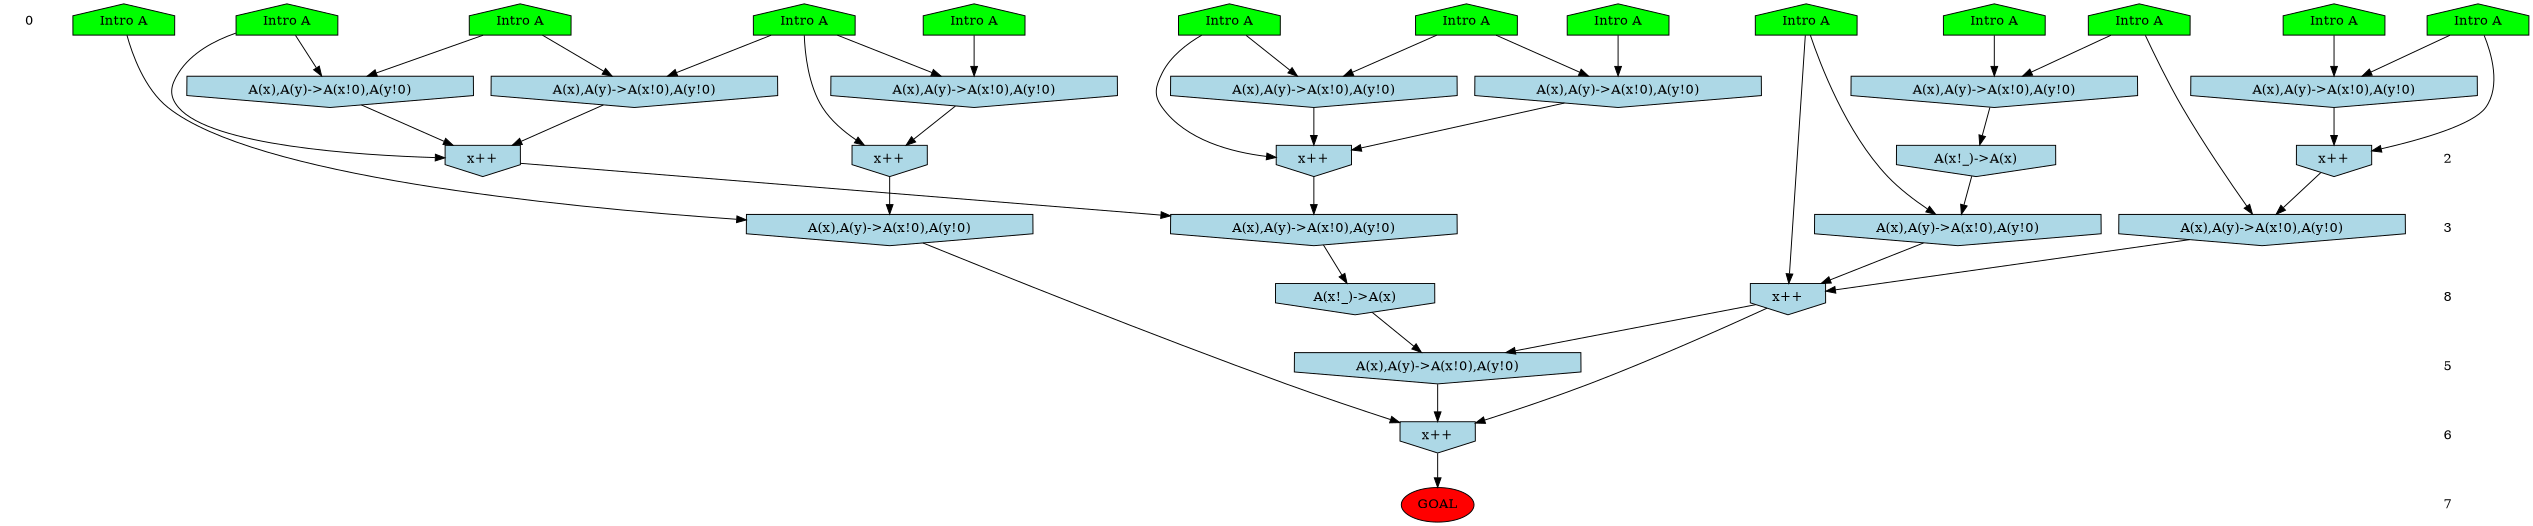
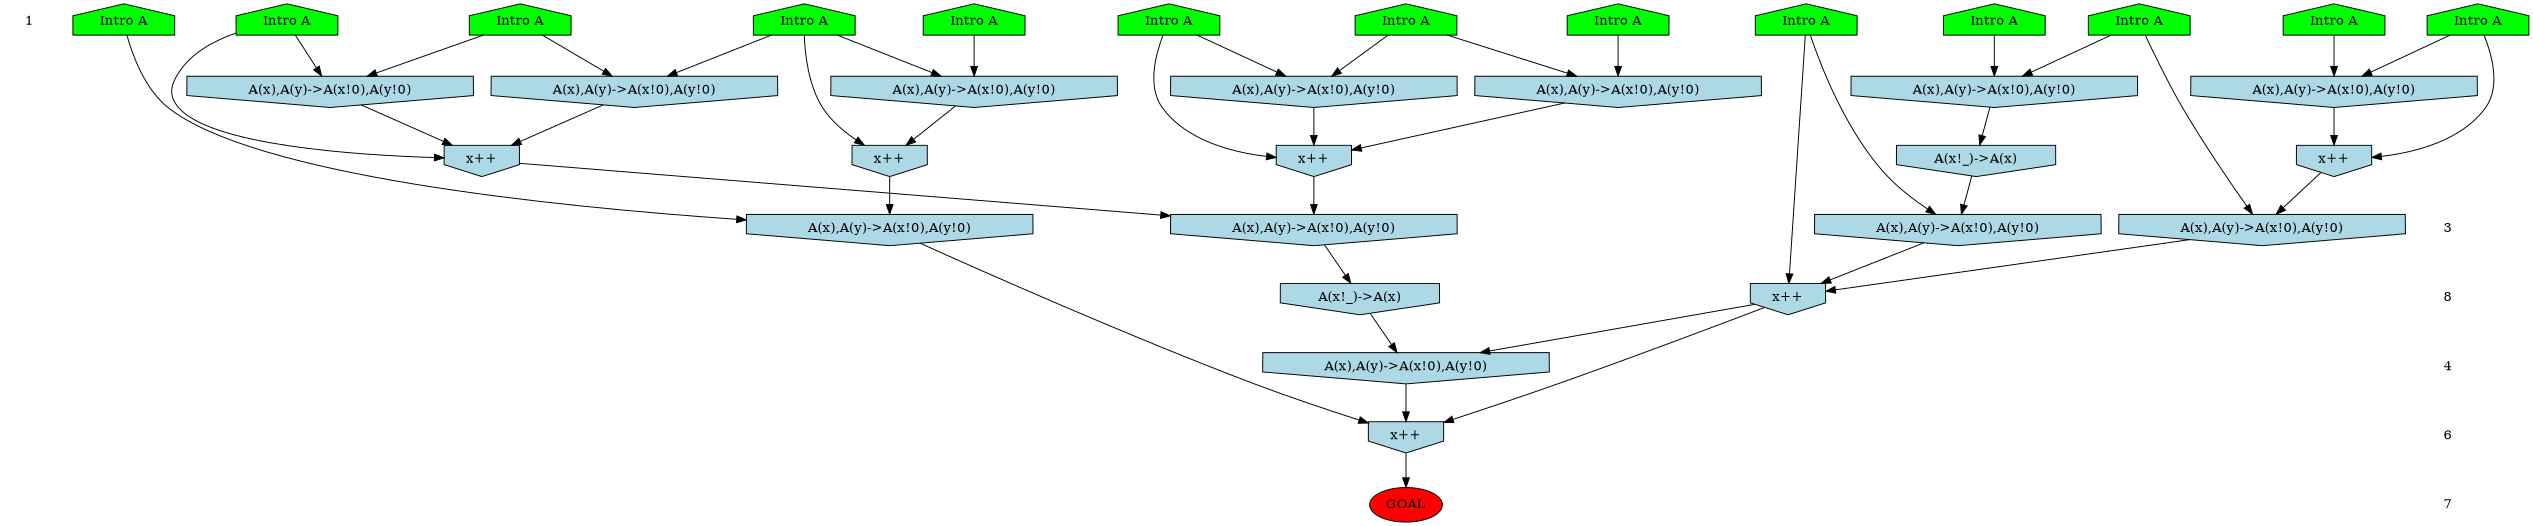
(30, 21) -> (30, 21)
(2448, 159) -> none
(2448, 367) -> (2448, 367)
